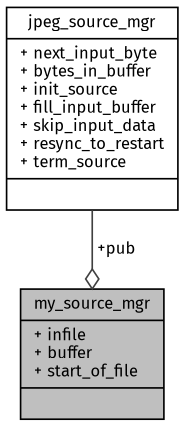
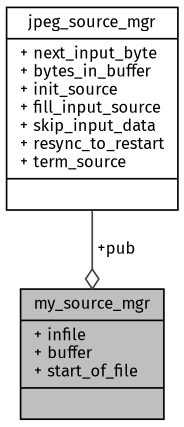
(88, 108) -> (91, 108)
